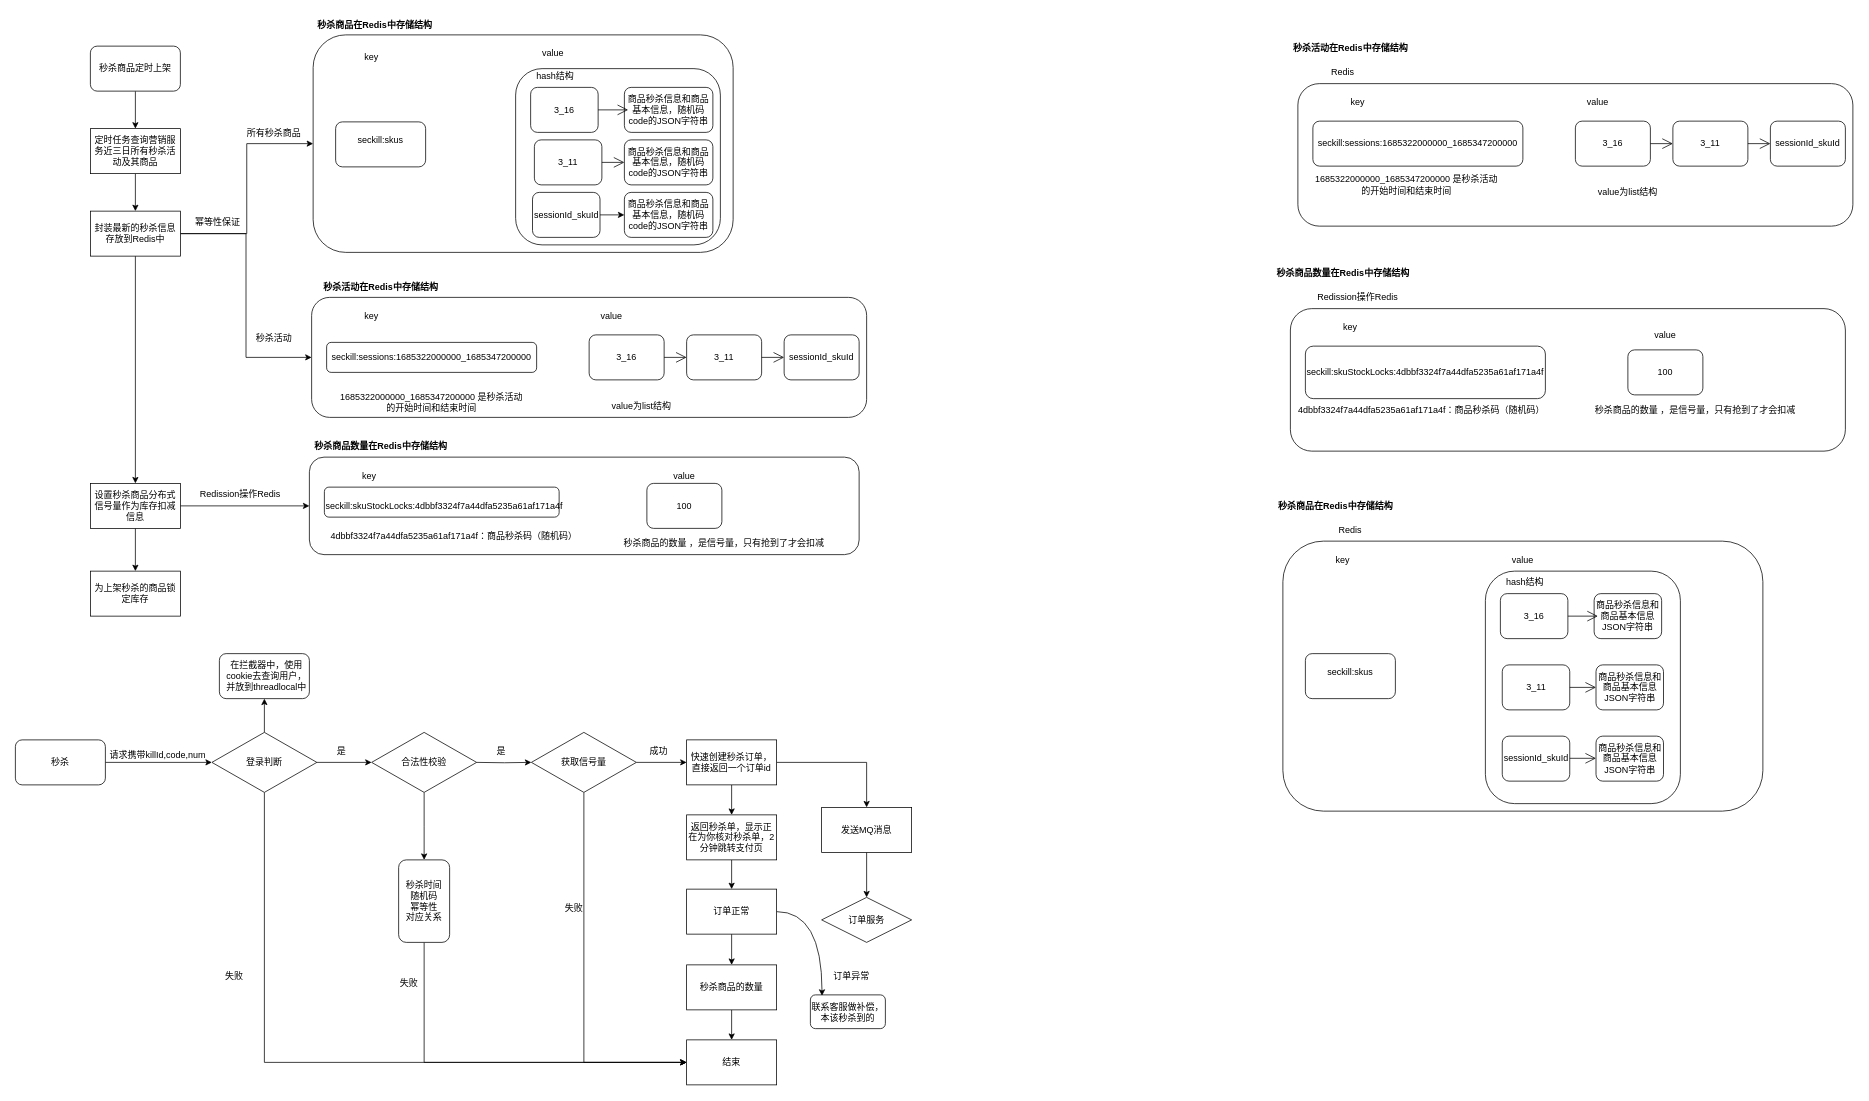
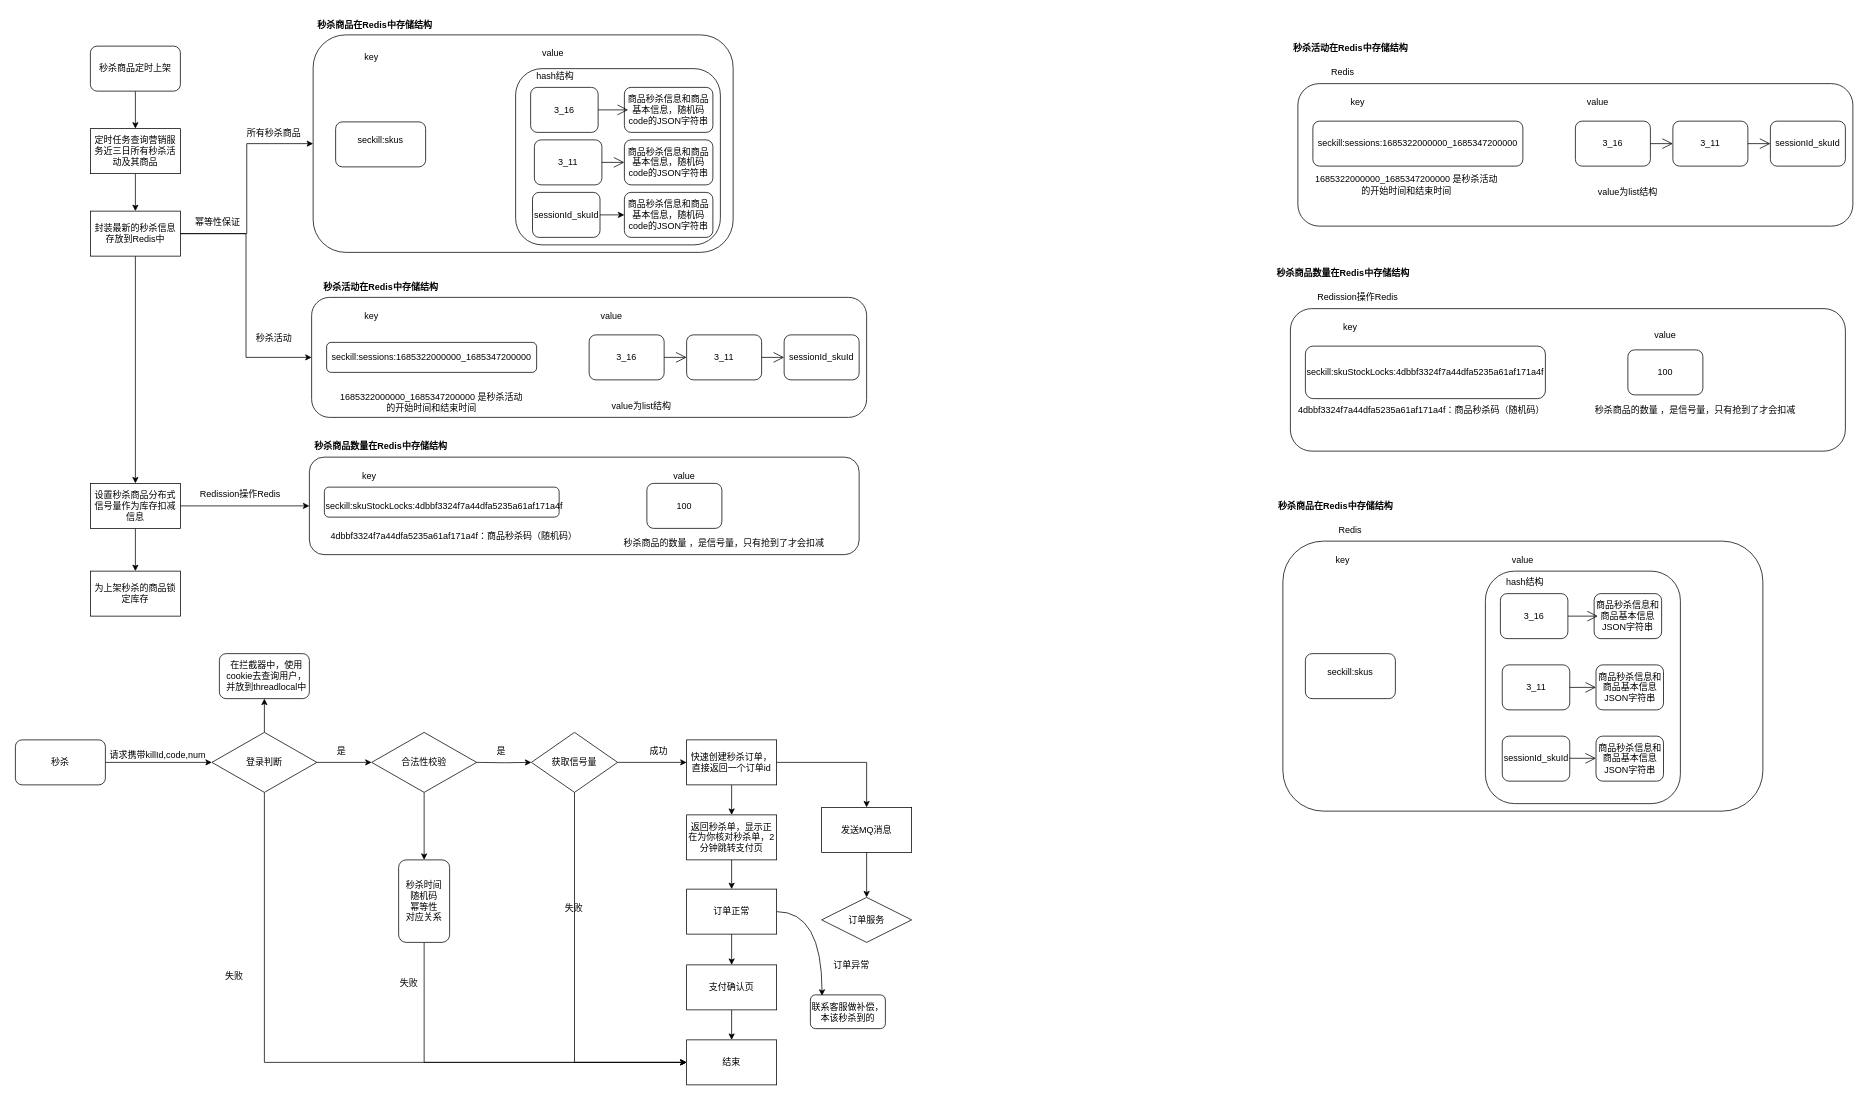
(584, 762) -> (575, 762)
(852, 976) -> (852, 965)
(732, 987) -> (732, 987)
